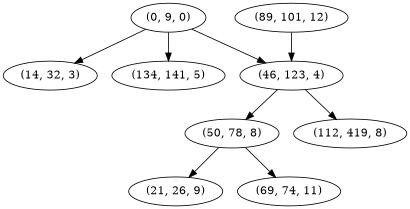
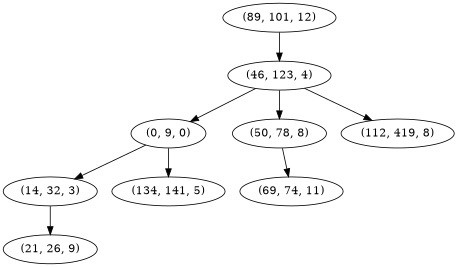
(225, 44) -> (227, 103)
(207, 160) -> (50, 216)
